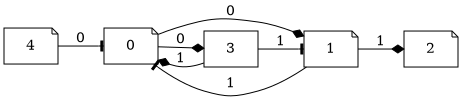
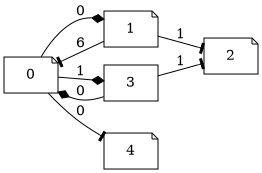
(181, 39) -> (81, 72)
(78, 46) -> (72, 116)
(278, 49) -> (178, 70)
(375, 49) -> (178, 42)
(181, 58) -> (81, 92)
(231, 84) -> (81, 44)
